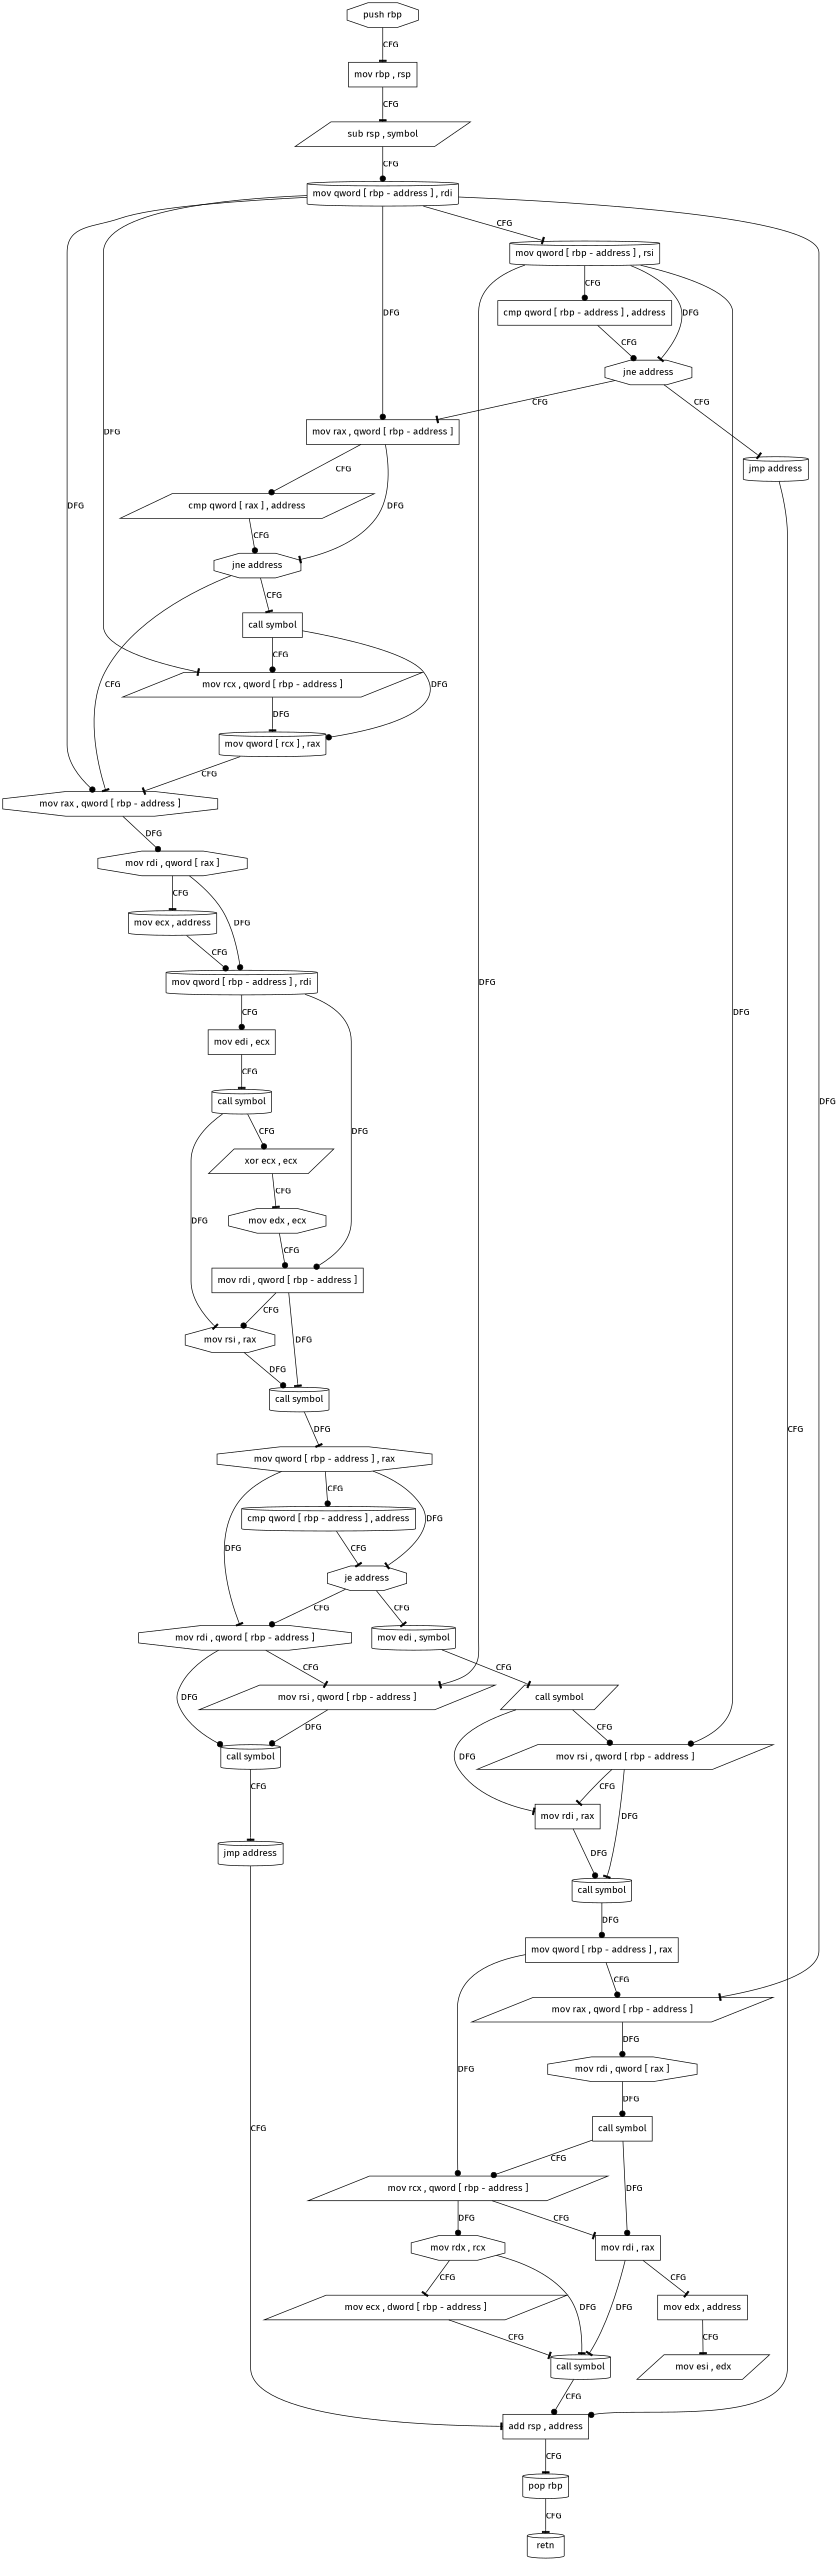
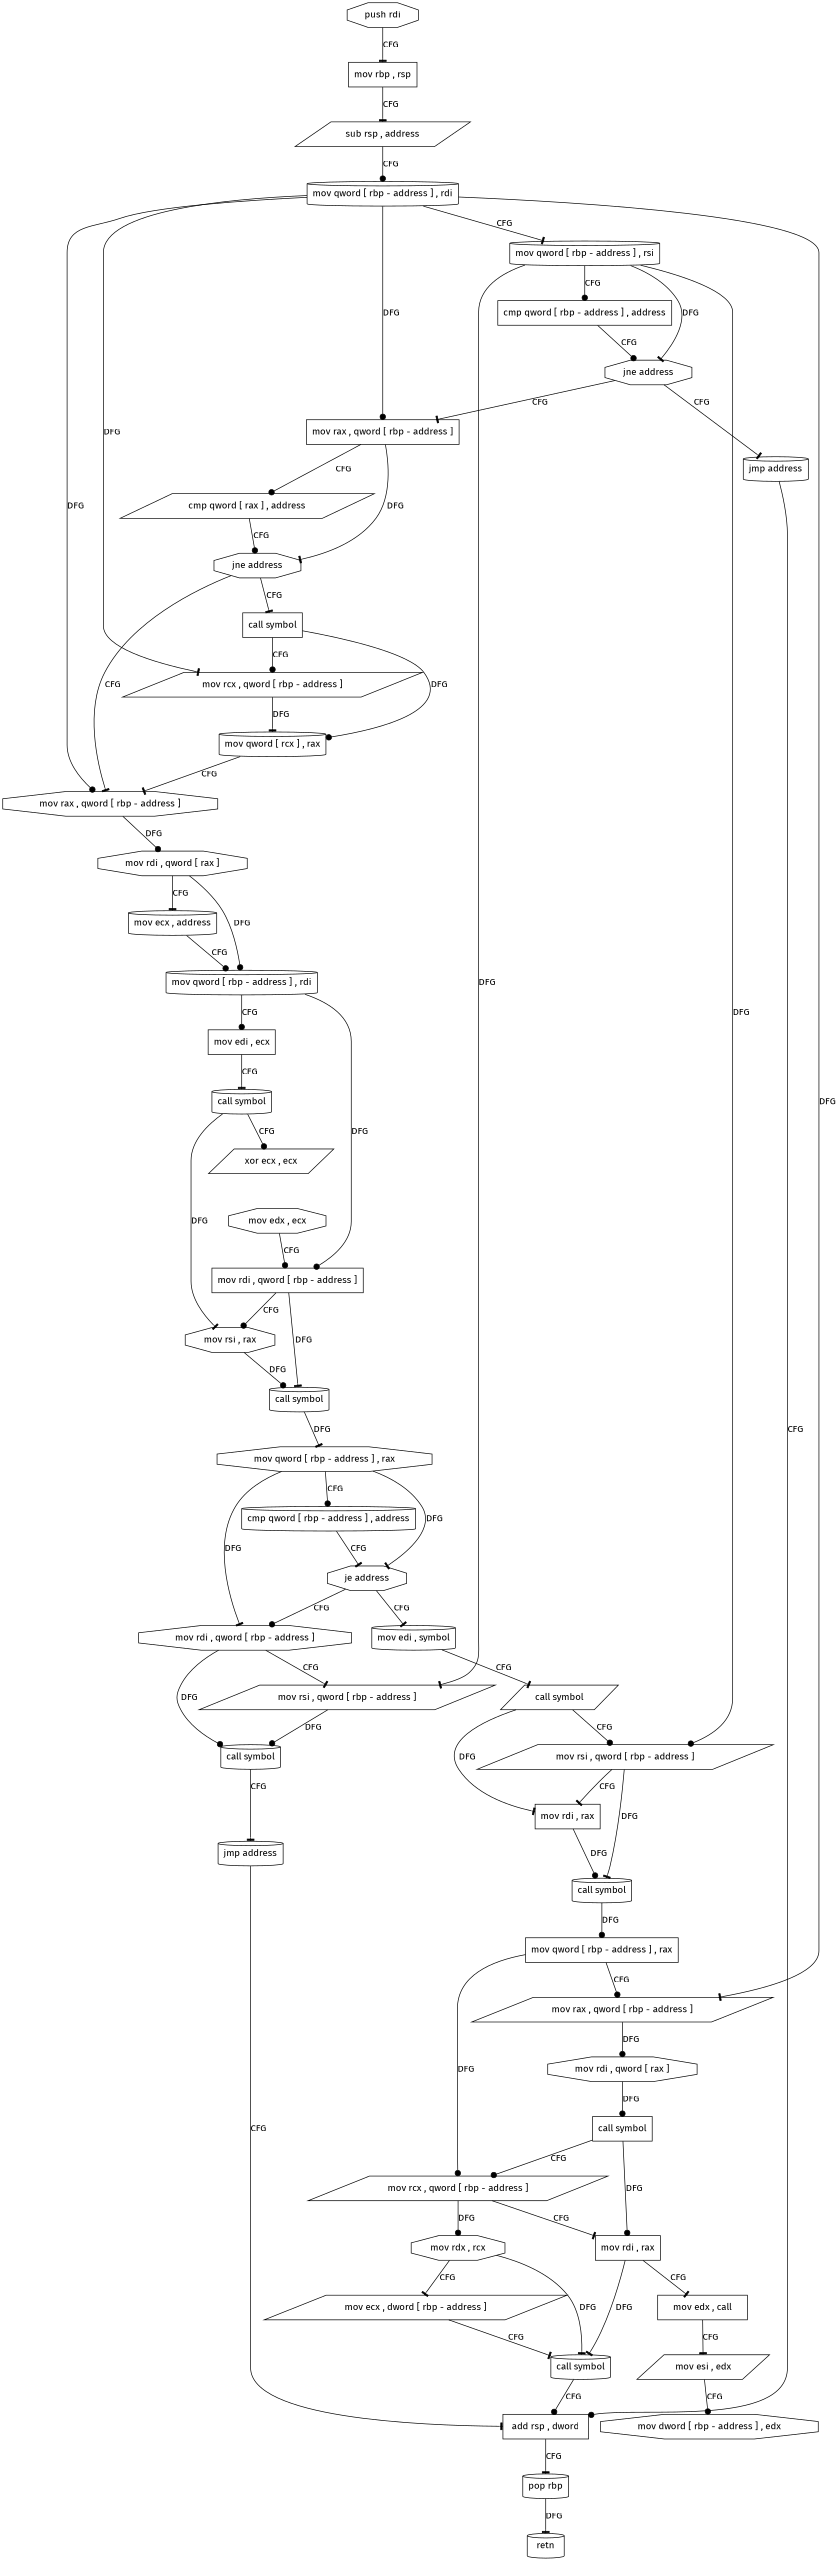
(383, 15) -> (383, 15)
(383, 134) -> (383, 134)
(274, 1189) -> none
(703, 2308) -> (703, 2308)
(546, 2427) -> (546, 2427)
none -> (709, 2427)
(554, 2516) -> (554, 2516)
